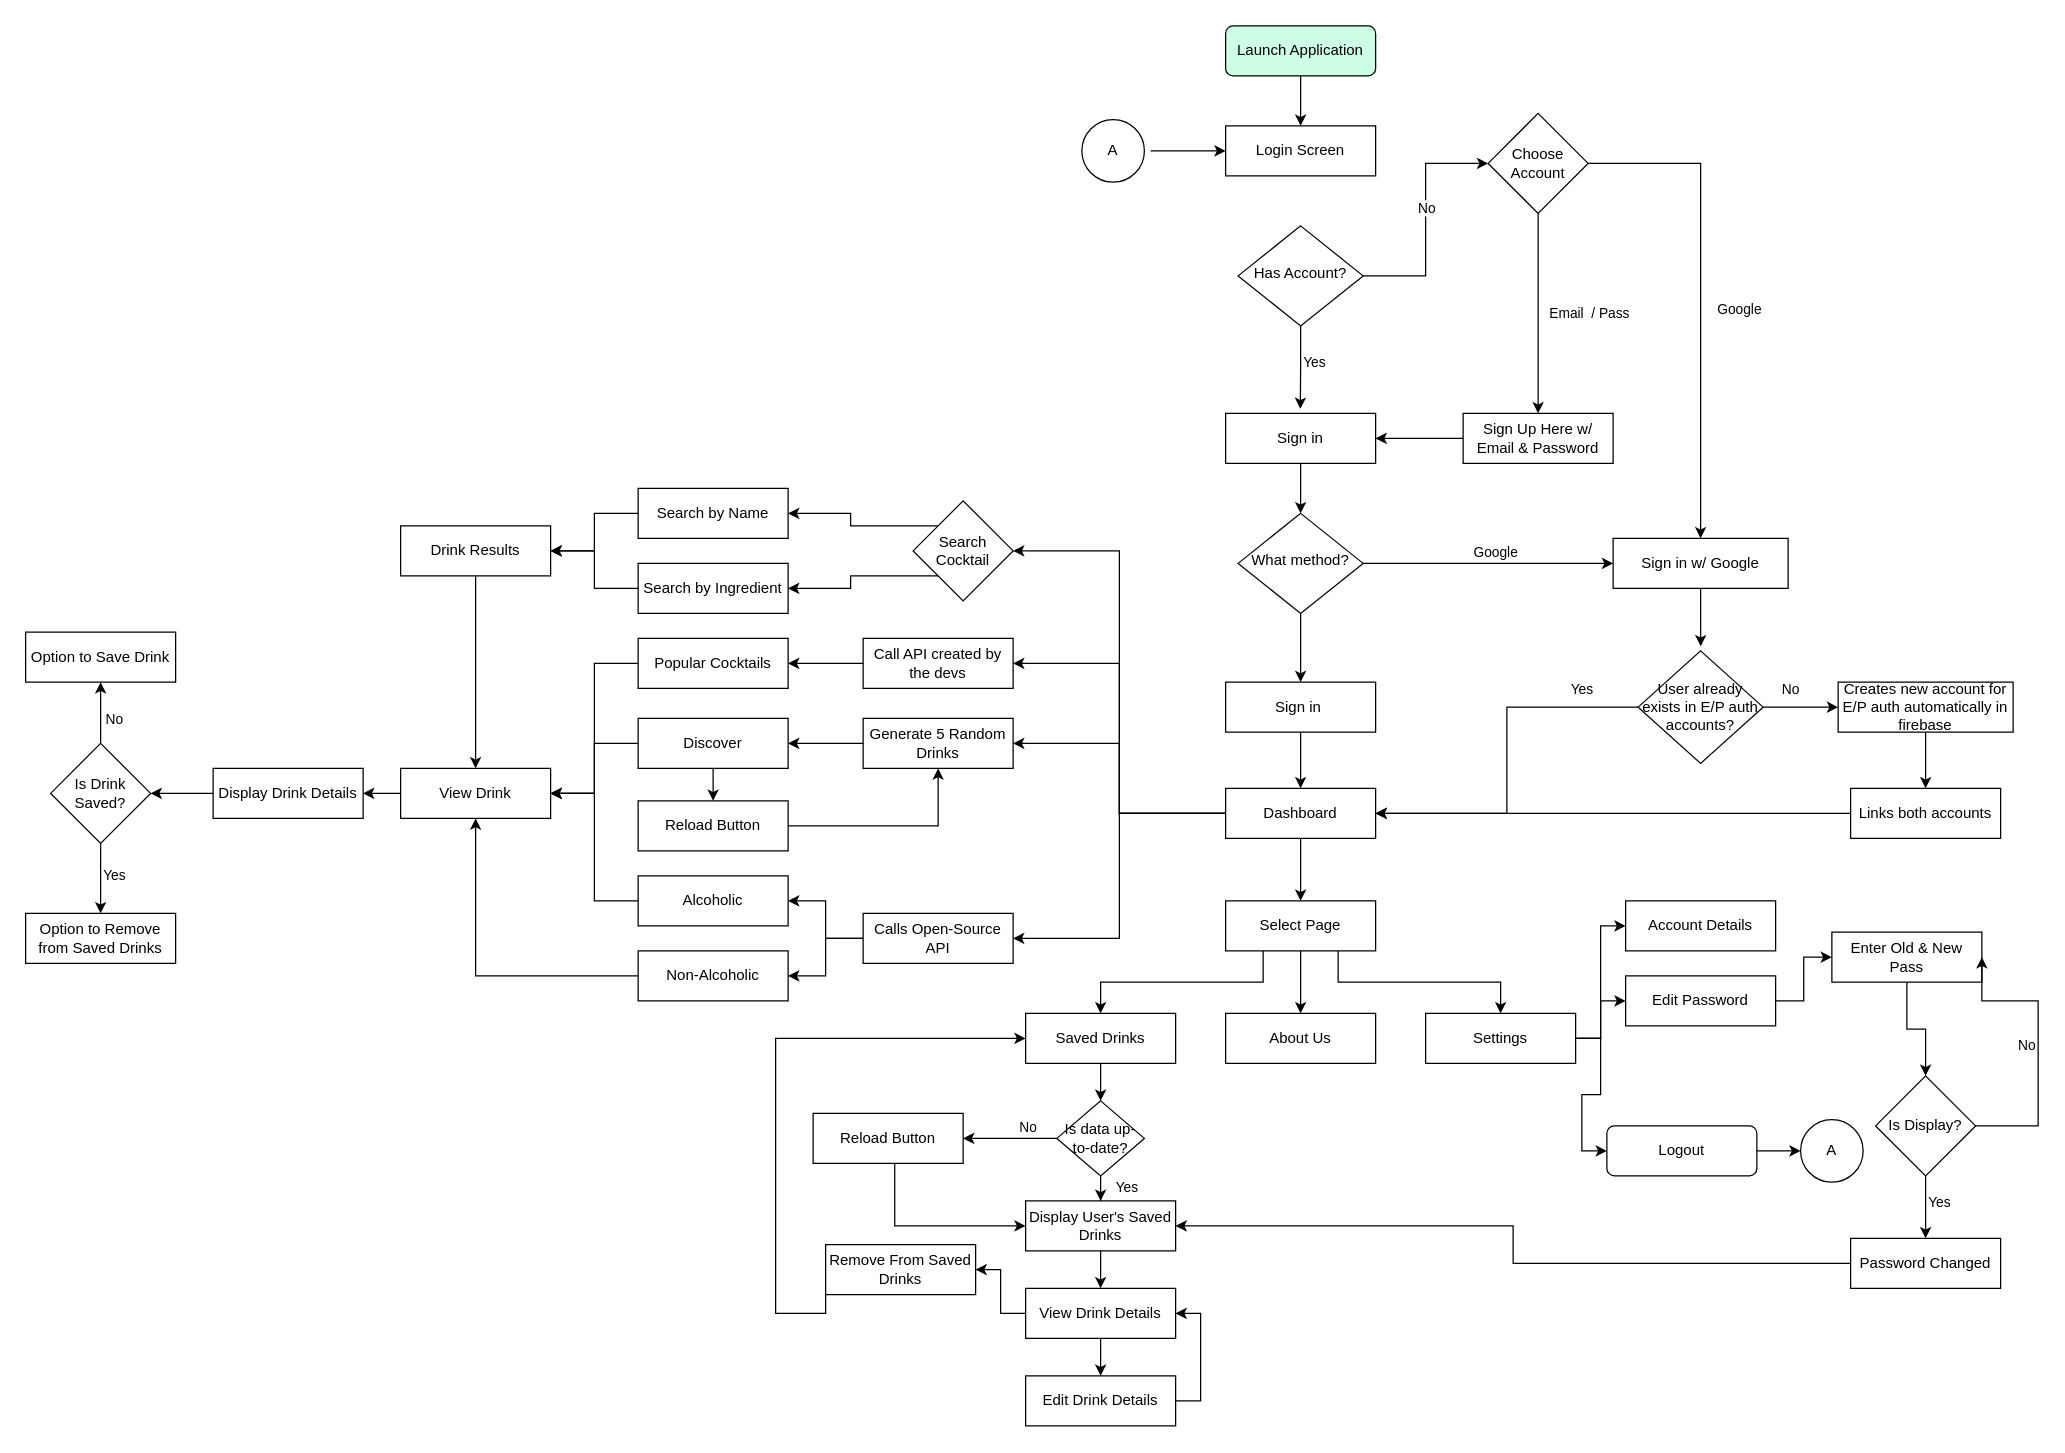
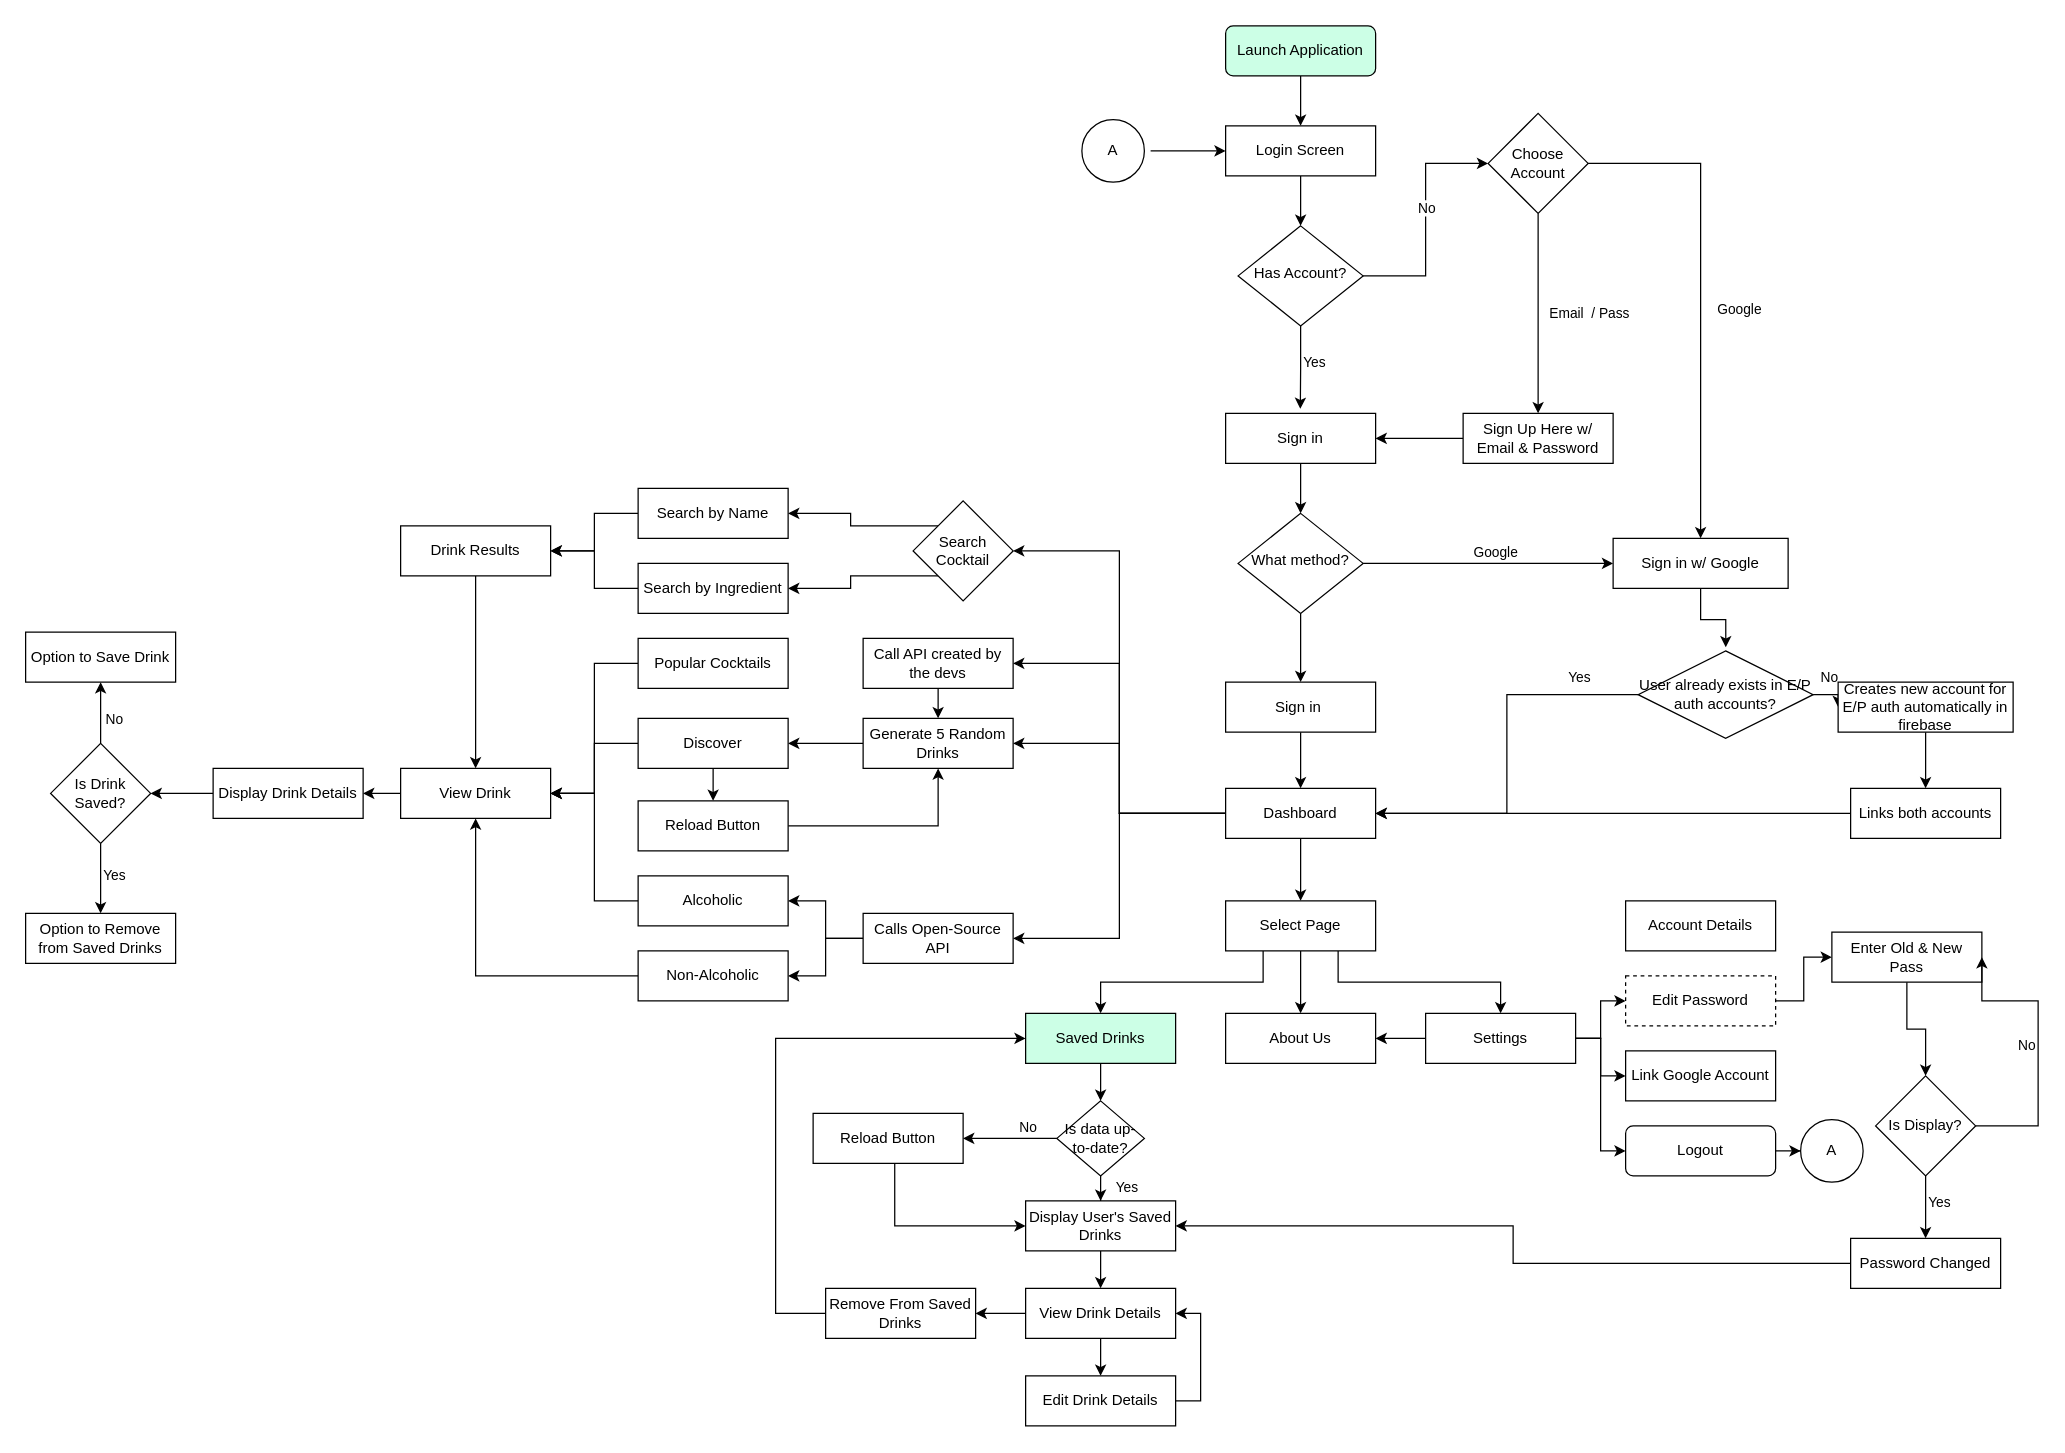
none -> (1301, 197)
(830, 663) -> (938, 707)
(1701, 707) -> (1726, 694)
(1601, 954) -> (1405, 1038)
(1701, 1001) -> (1701, 1001)
(1101, 1038) -> (1101, 1038)
none -> (1610, 1076)
none -> (1701, 1076)
(1682, 1151) -> (1701, 1151)
(901, 1269) -> (901, 1313)
